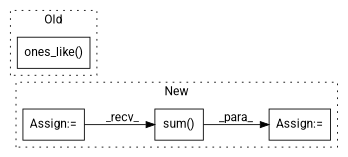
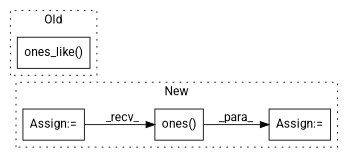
(179, 125) -> (179, 125)
